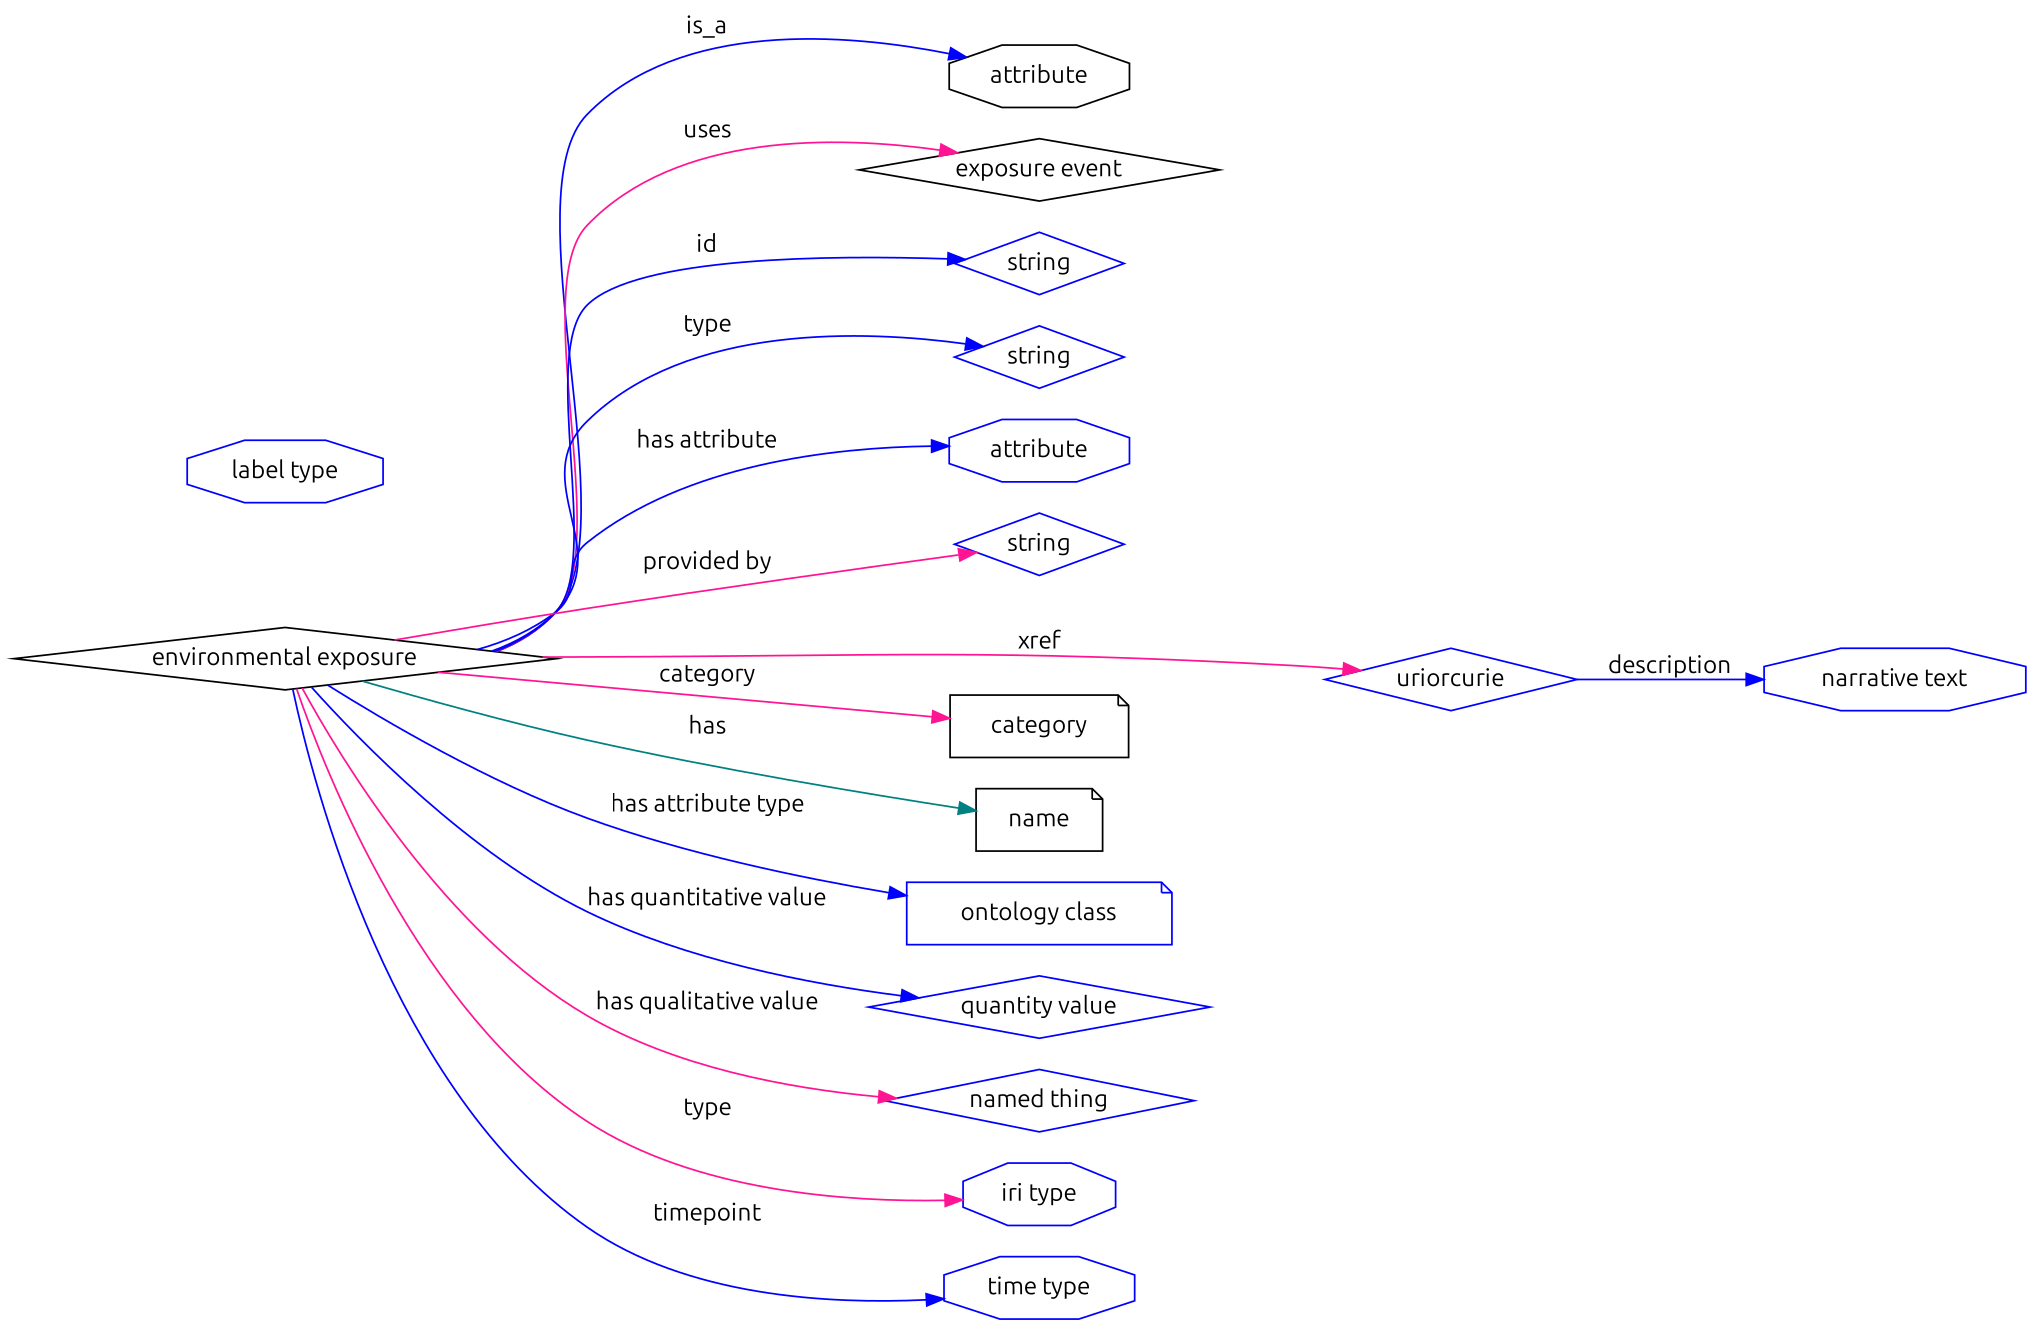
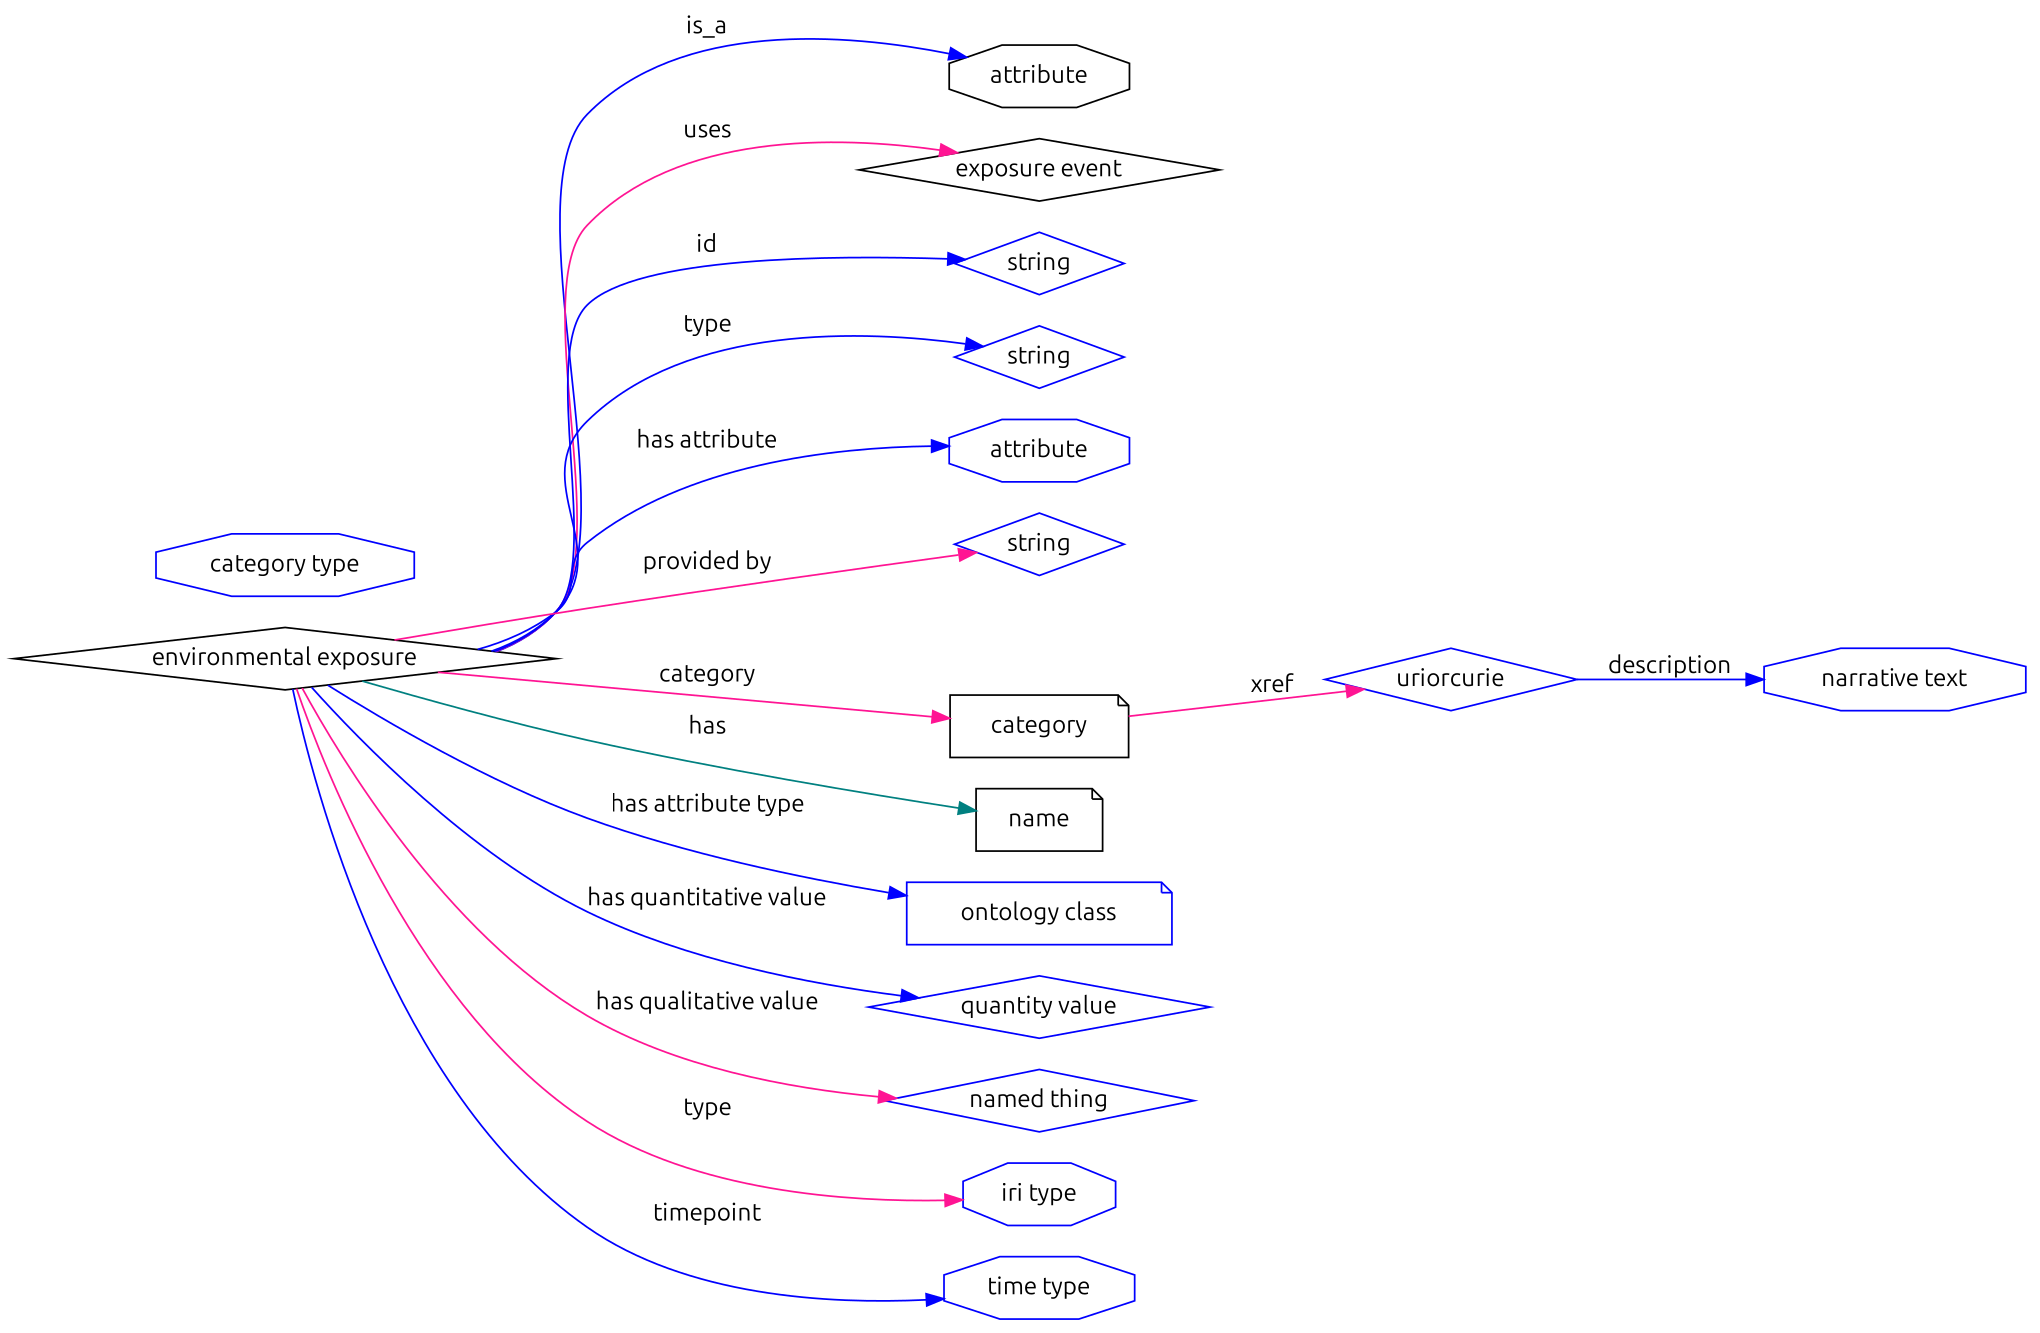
(285, 471) -> none
none -> (285, 565)
(943, 655) -> (1238, 704)
